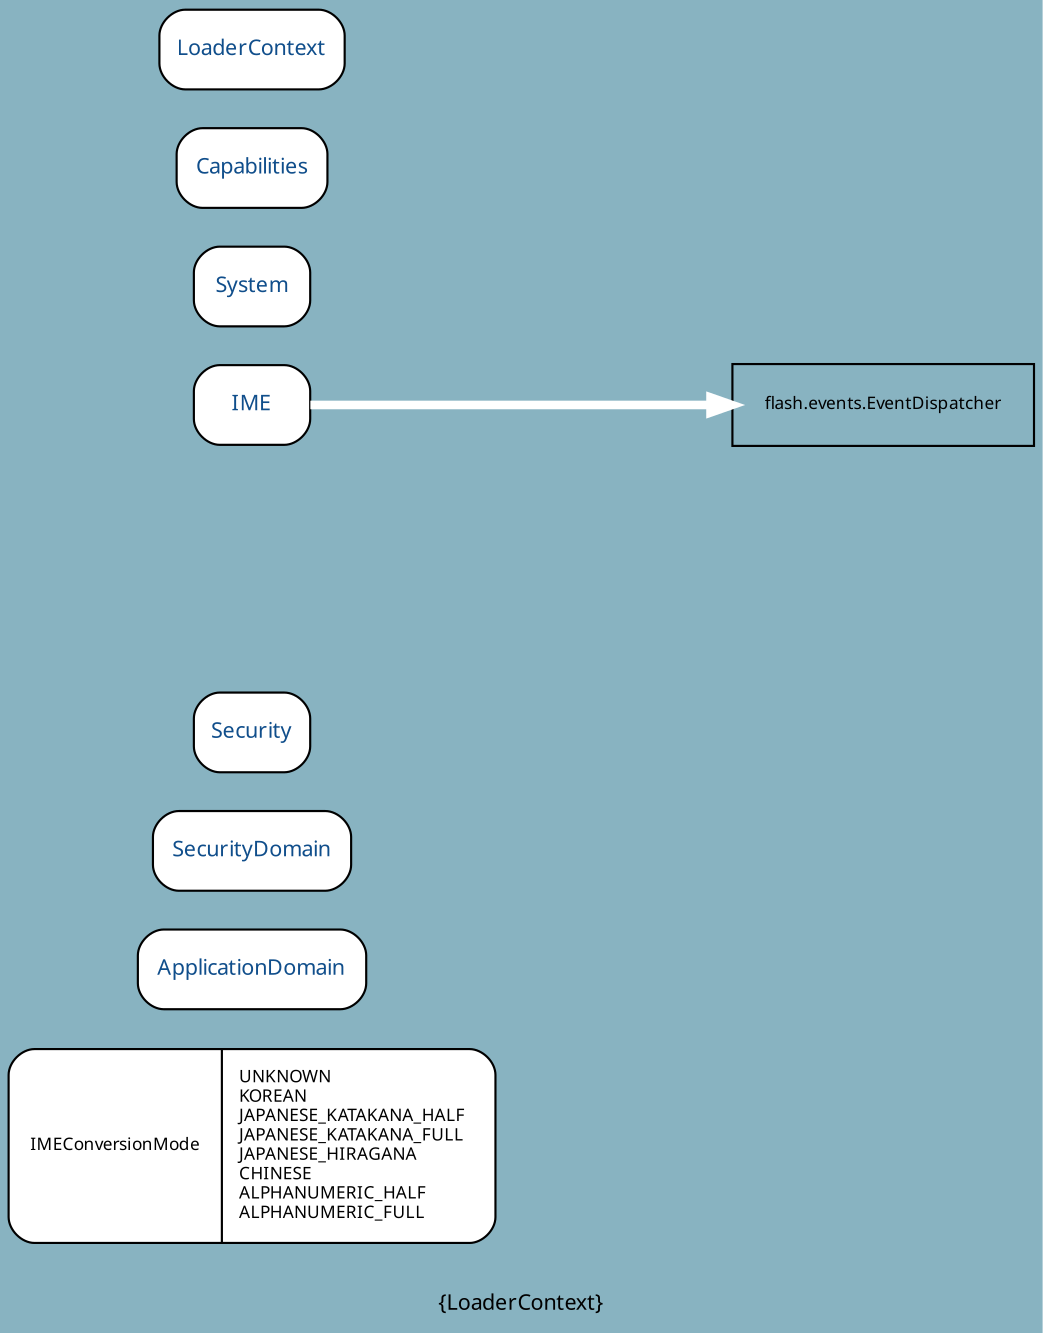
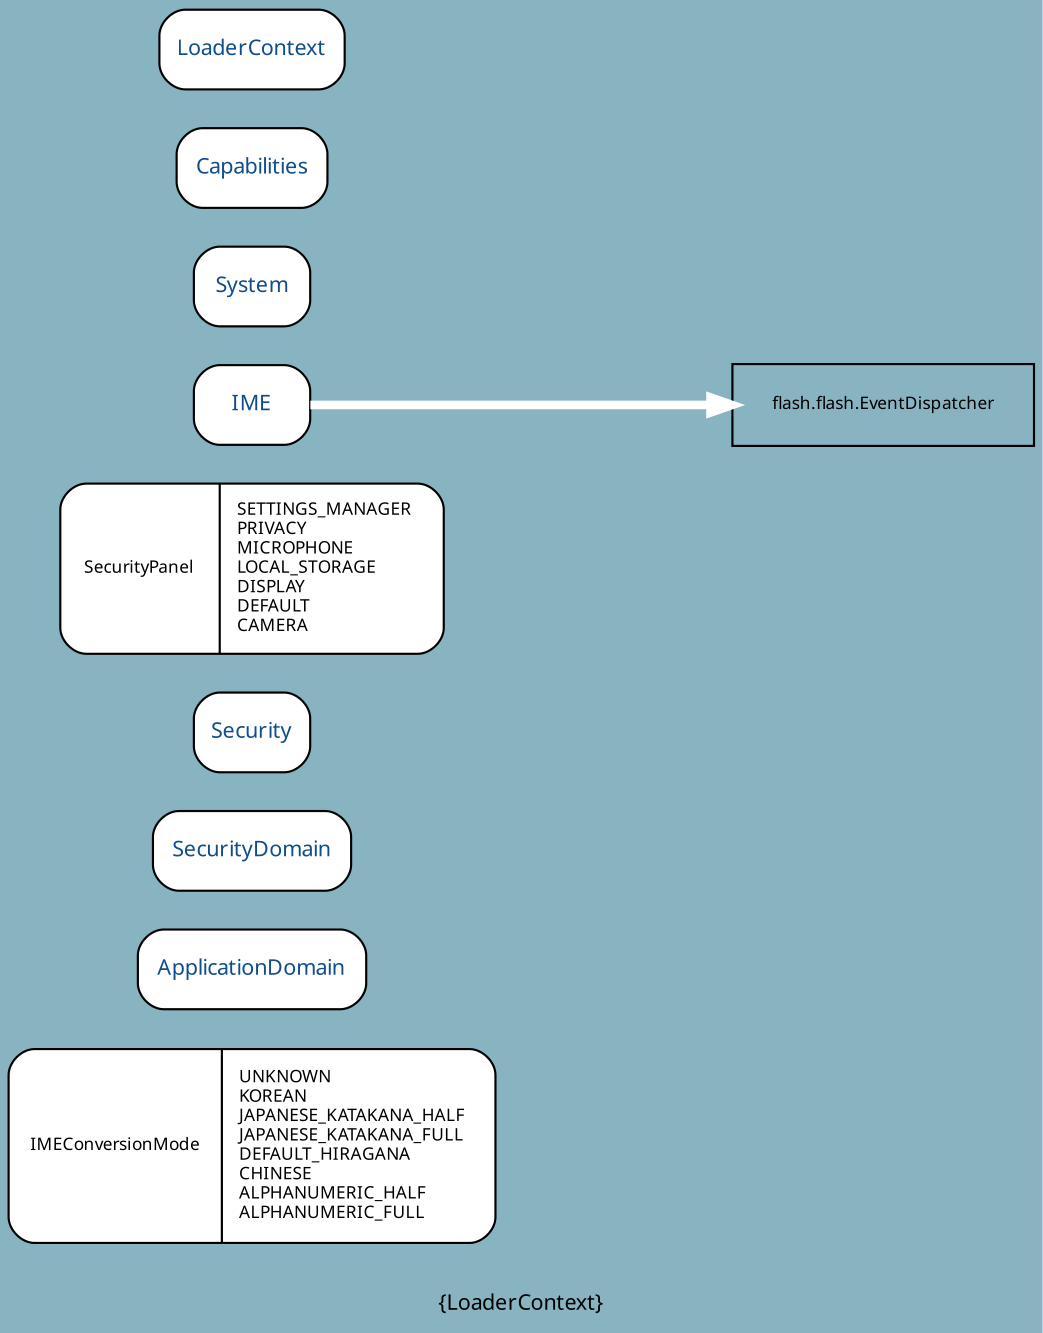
(883, 405) -> (883, 405)
none -> (252, 569)
(329, 1155) -> (325, 1155)
